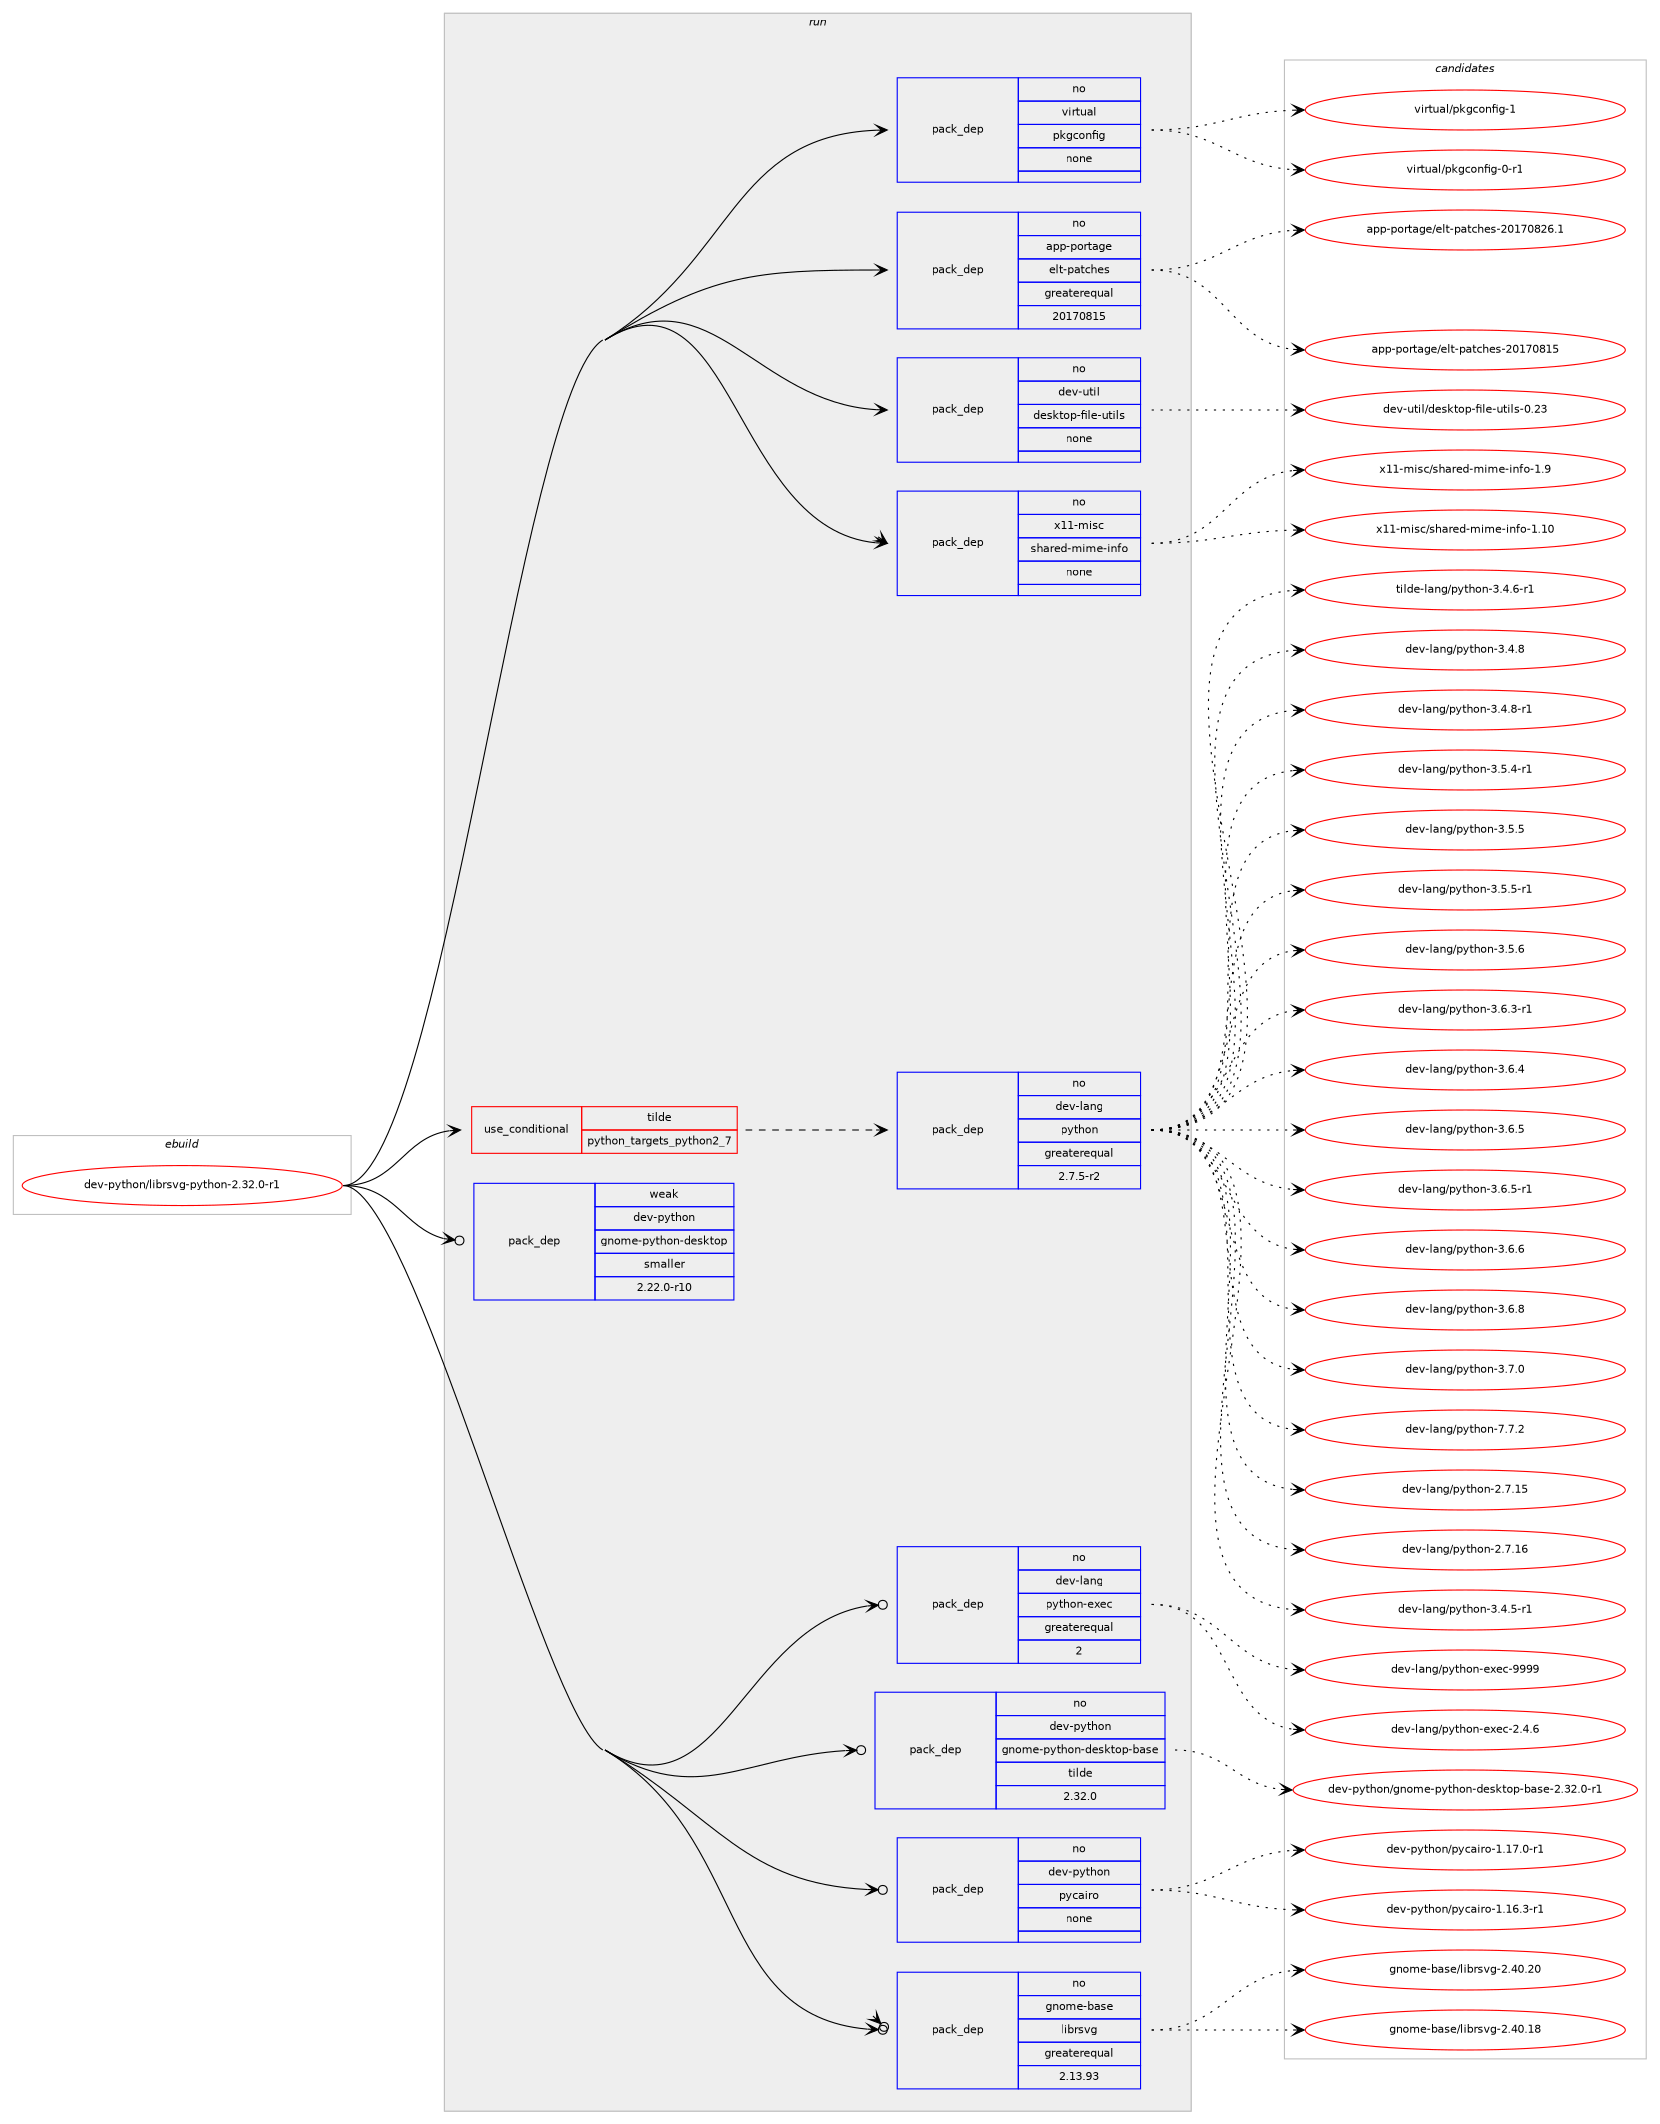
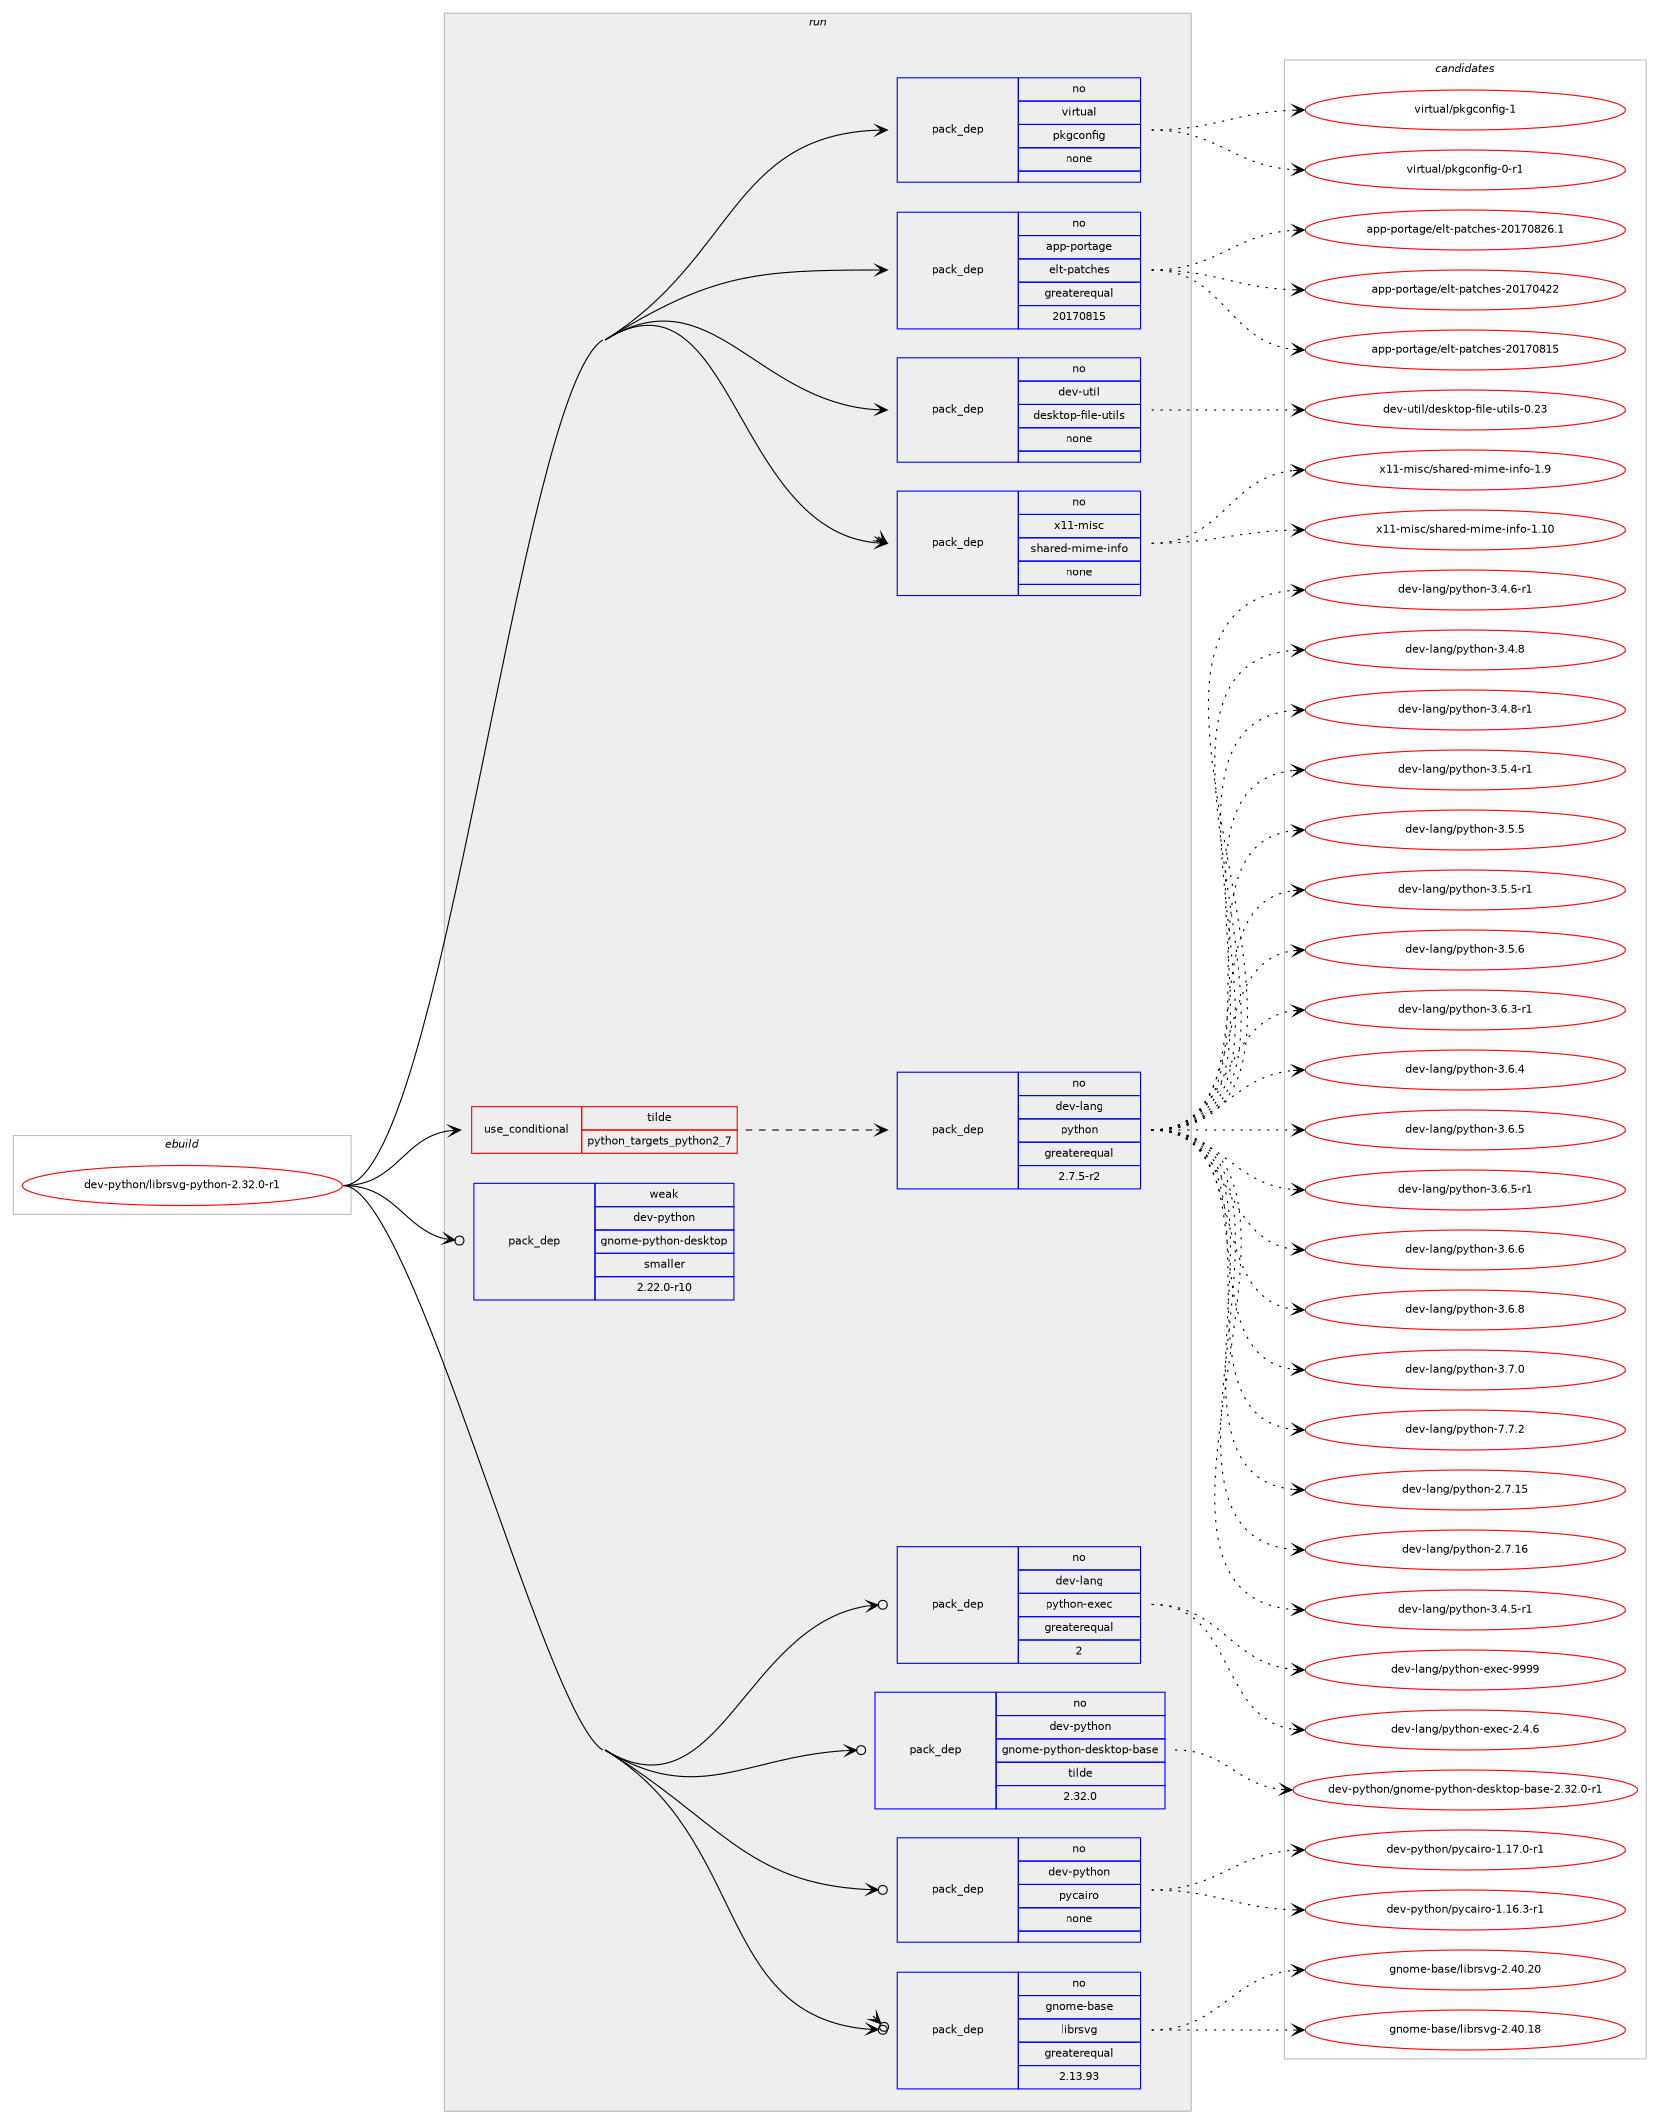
none -> (1465, 290)
(1465, 590) -> (1465, 590)
